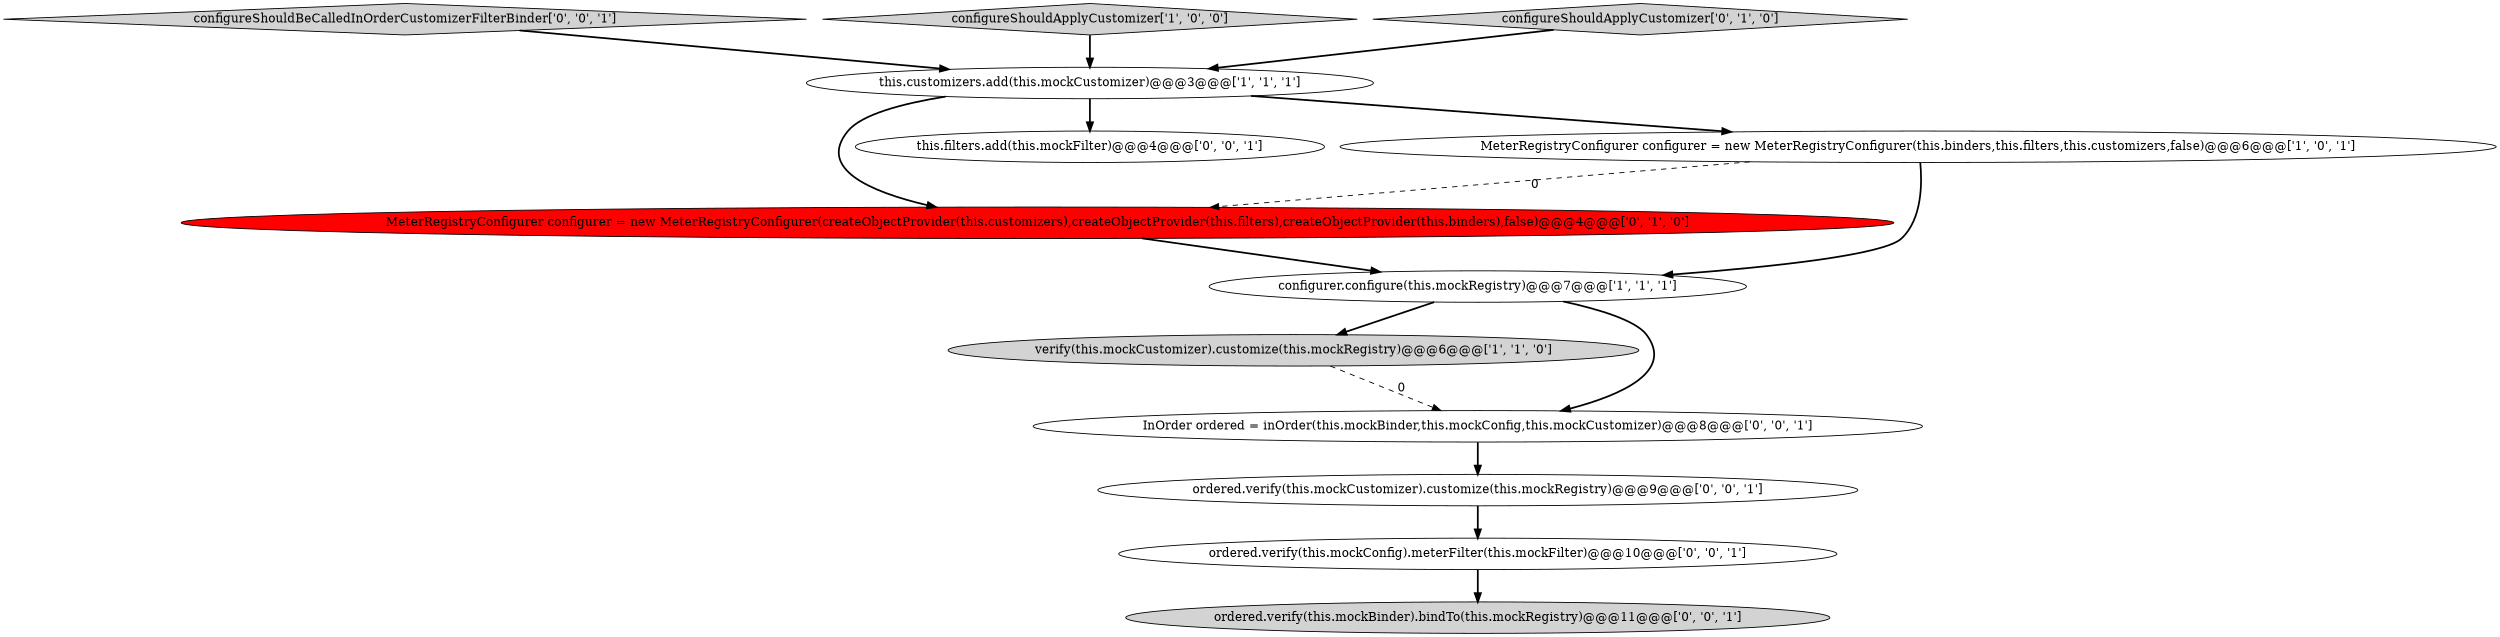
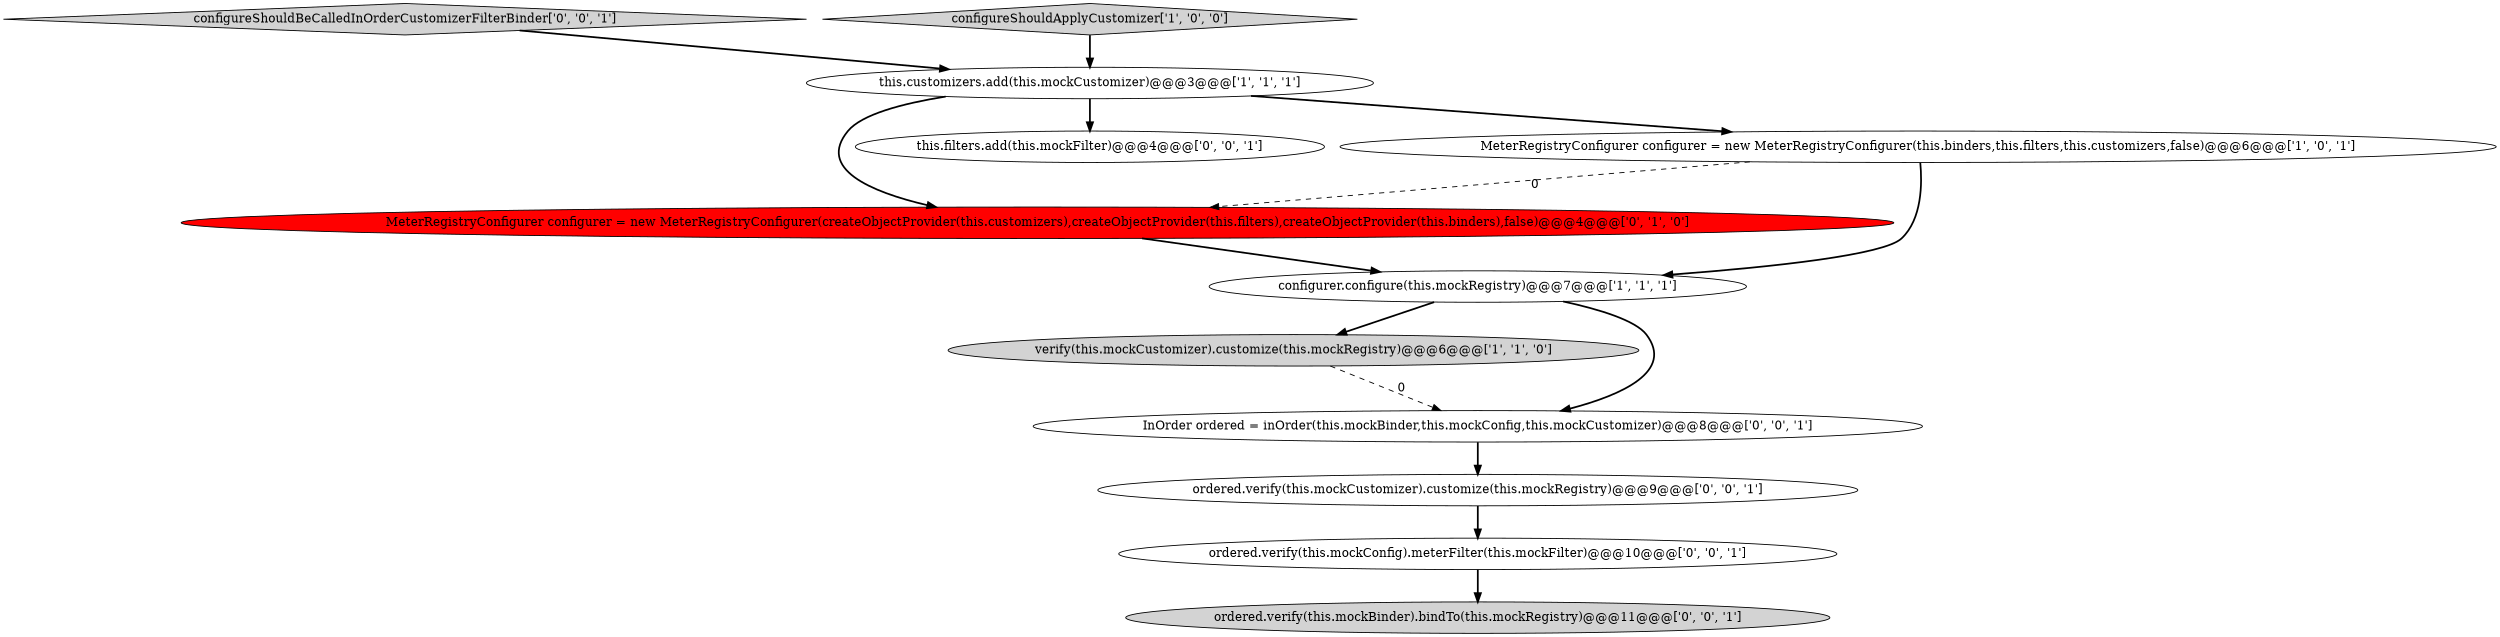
(1640, 19) -> none
